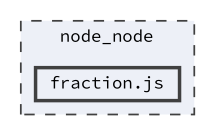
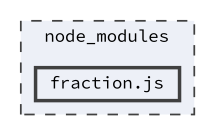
(108, 37) -> (108, 37)
